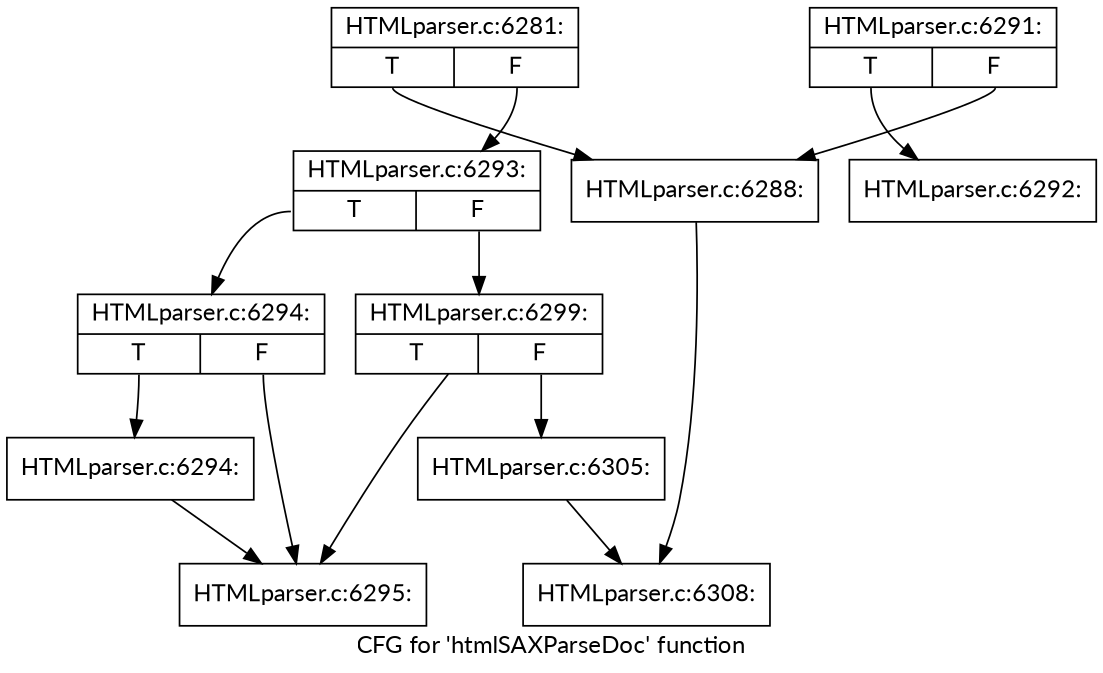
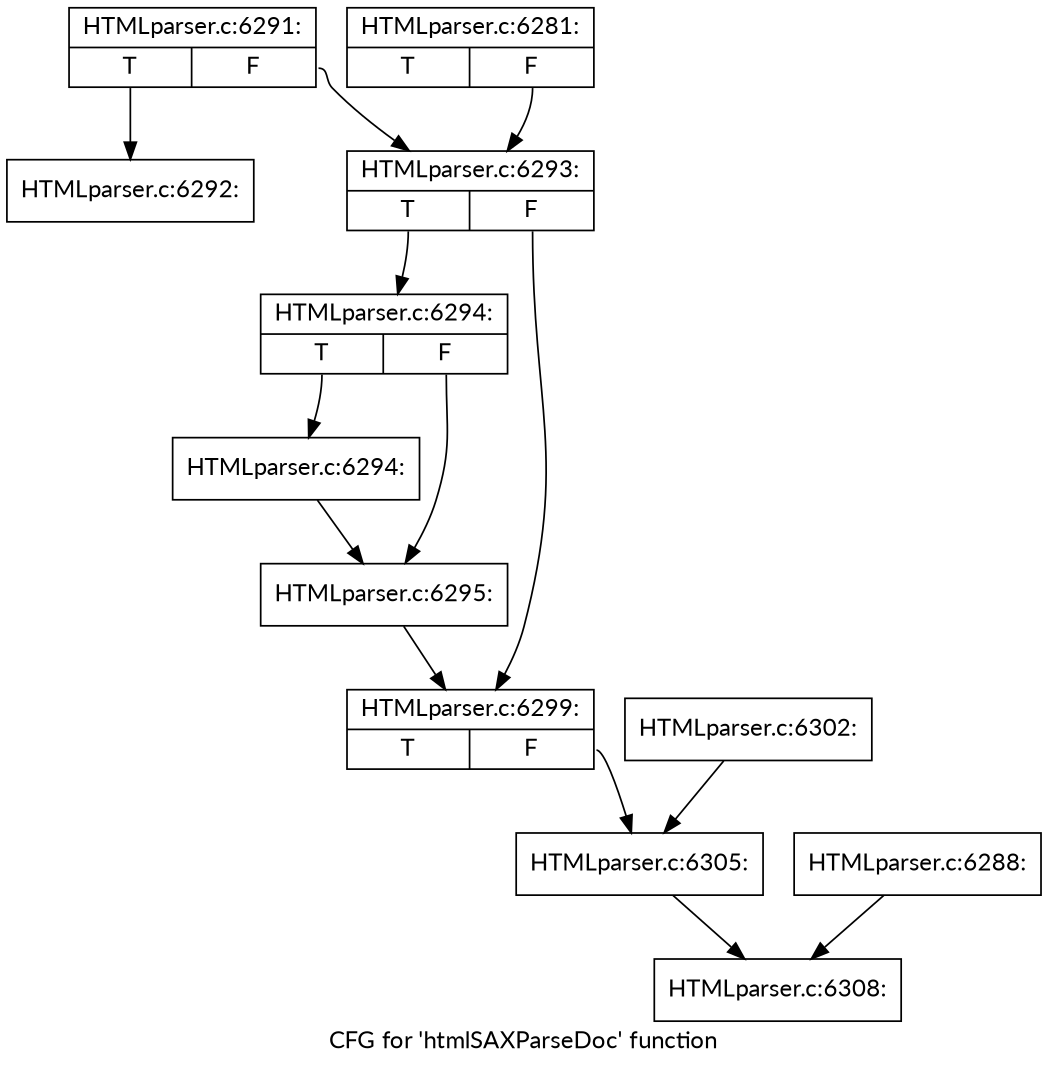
(482, 126) -> none
(907, 126) -> (353, 107)
(386, 459) -> (420, 651)
none -> (748, 729)
